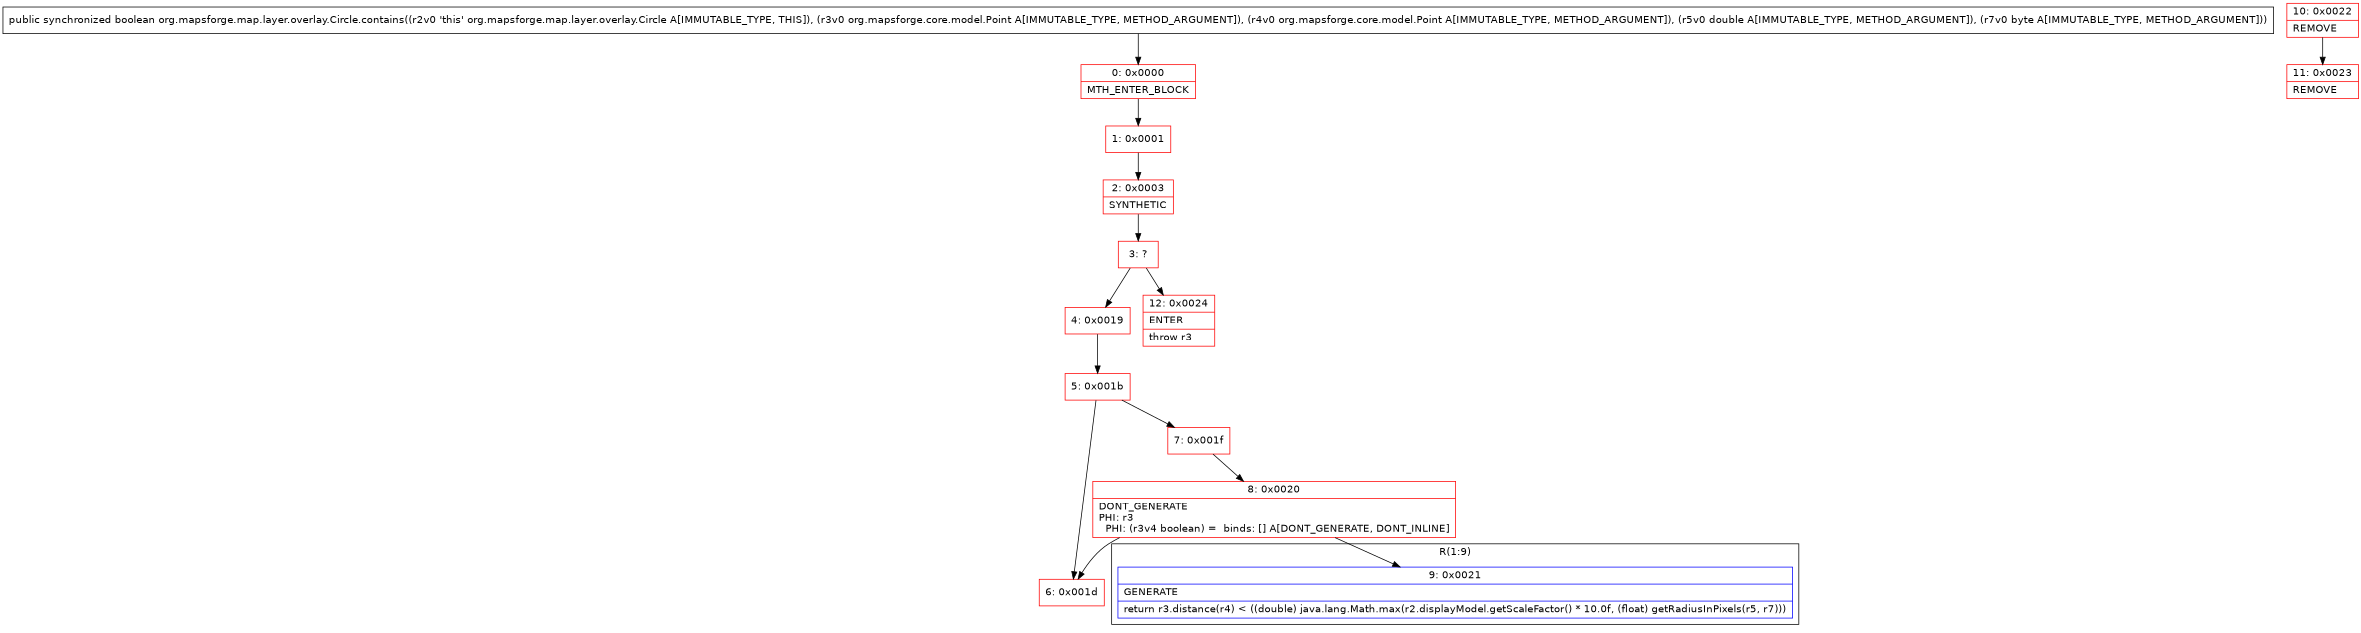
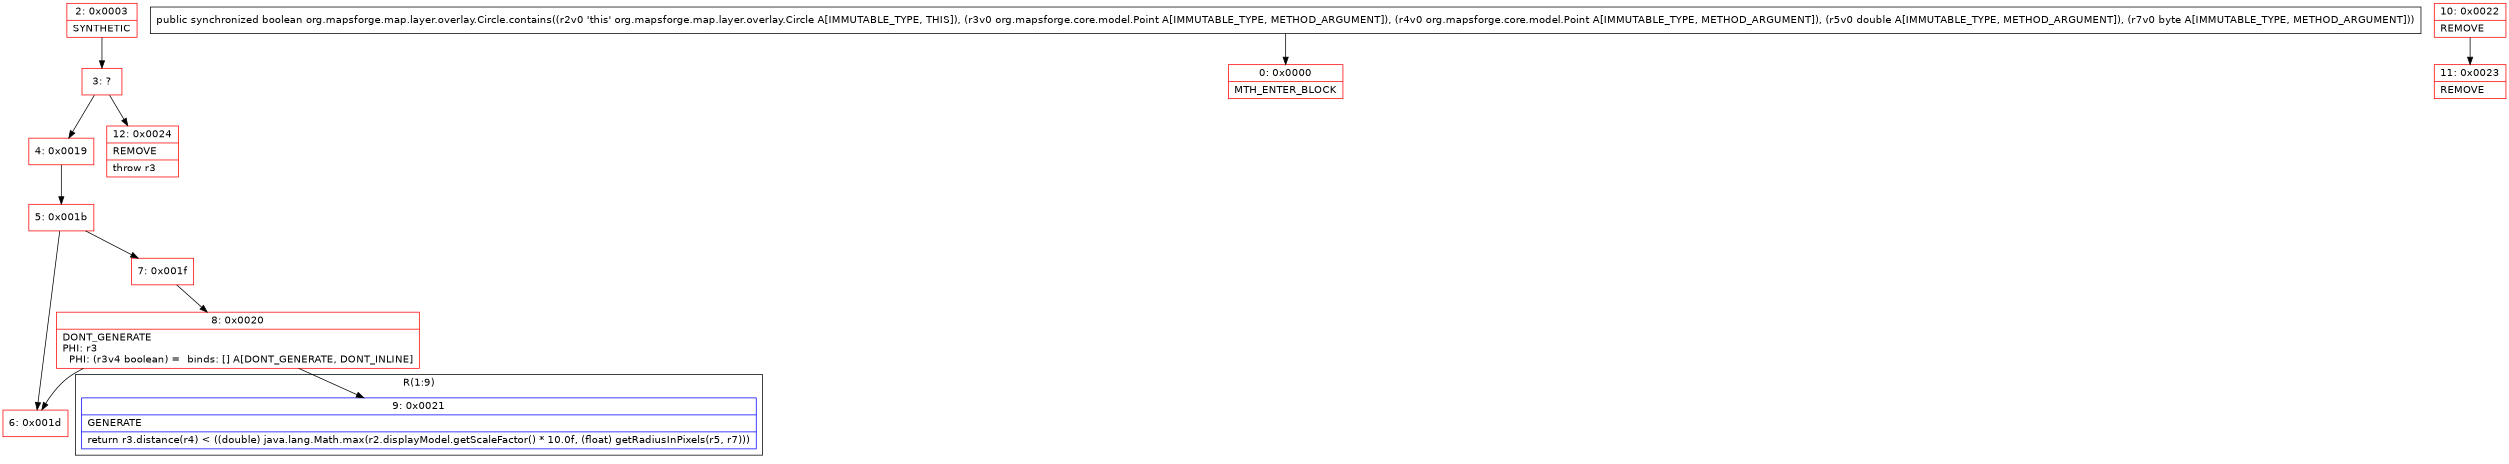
(1138, 139) -> none
(1166, 320) -> (135, 151)
